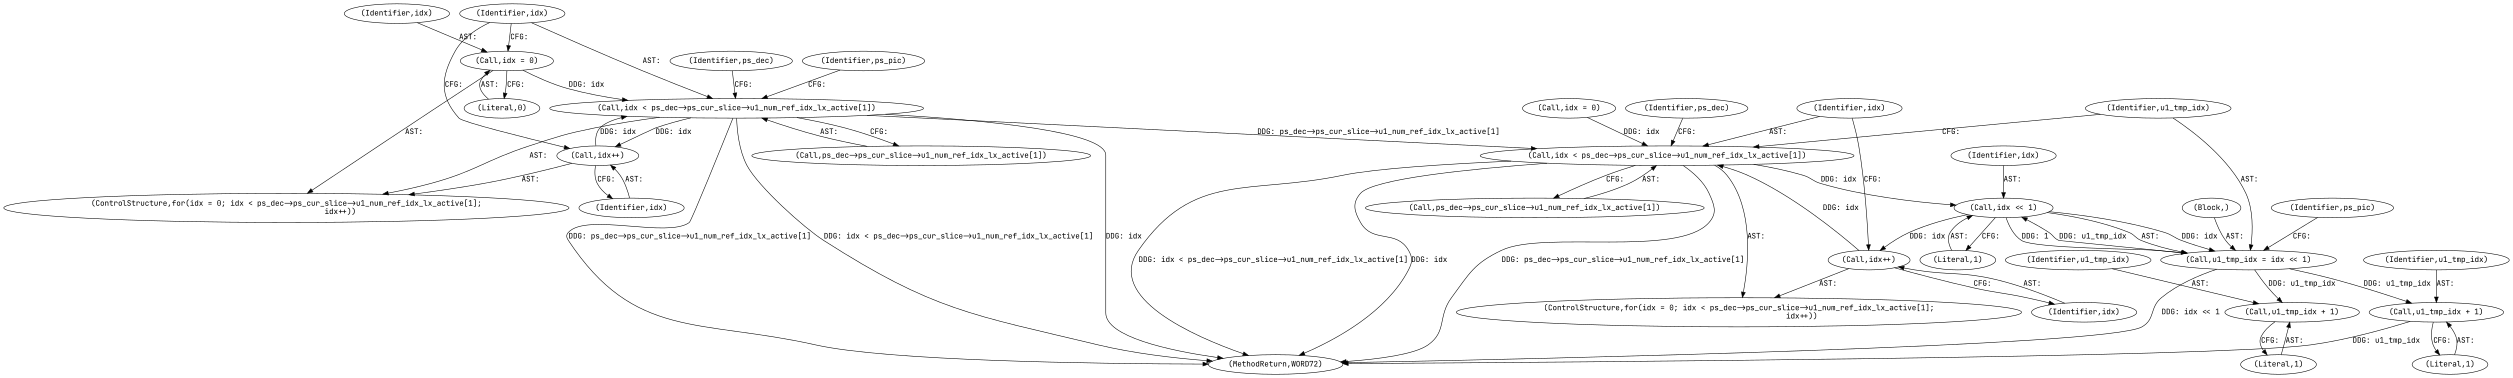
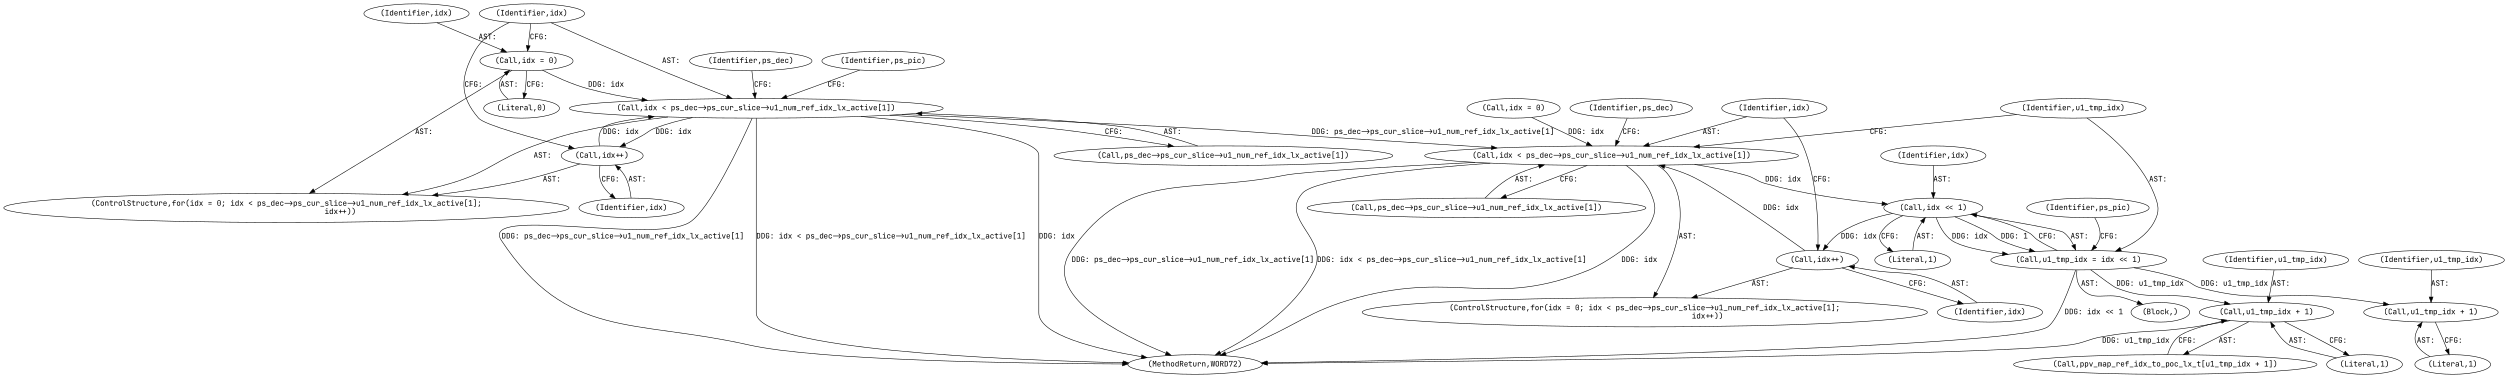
(2221, 233) -> (2099, 296)
(2093, 236) -> (2050, 236)
none -> (2165, 364)
